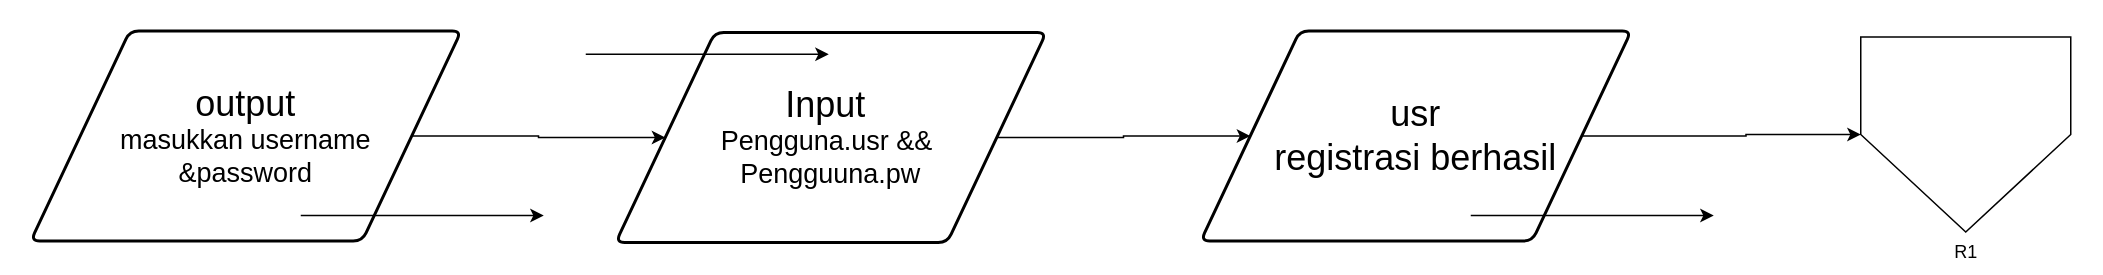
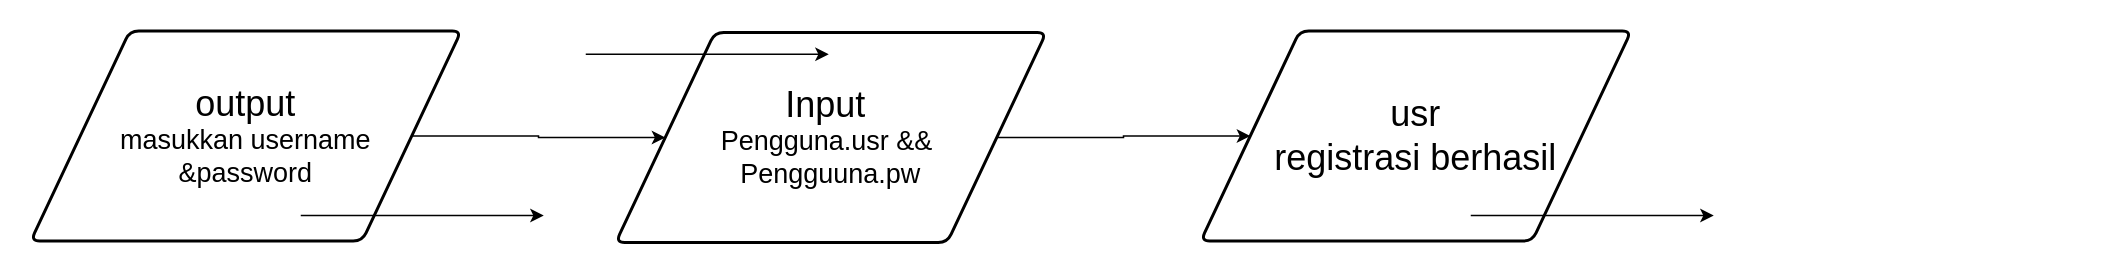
(1966, 134) -> none
(1717, 136) -> none
